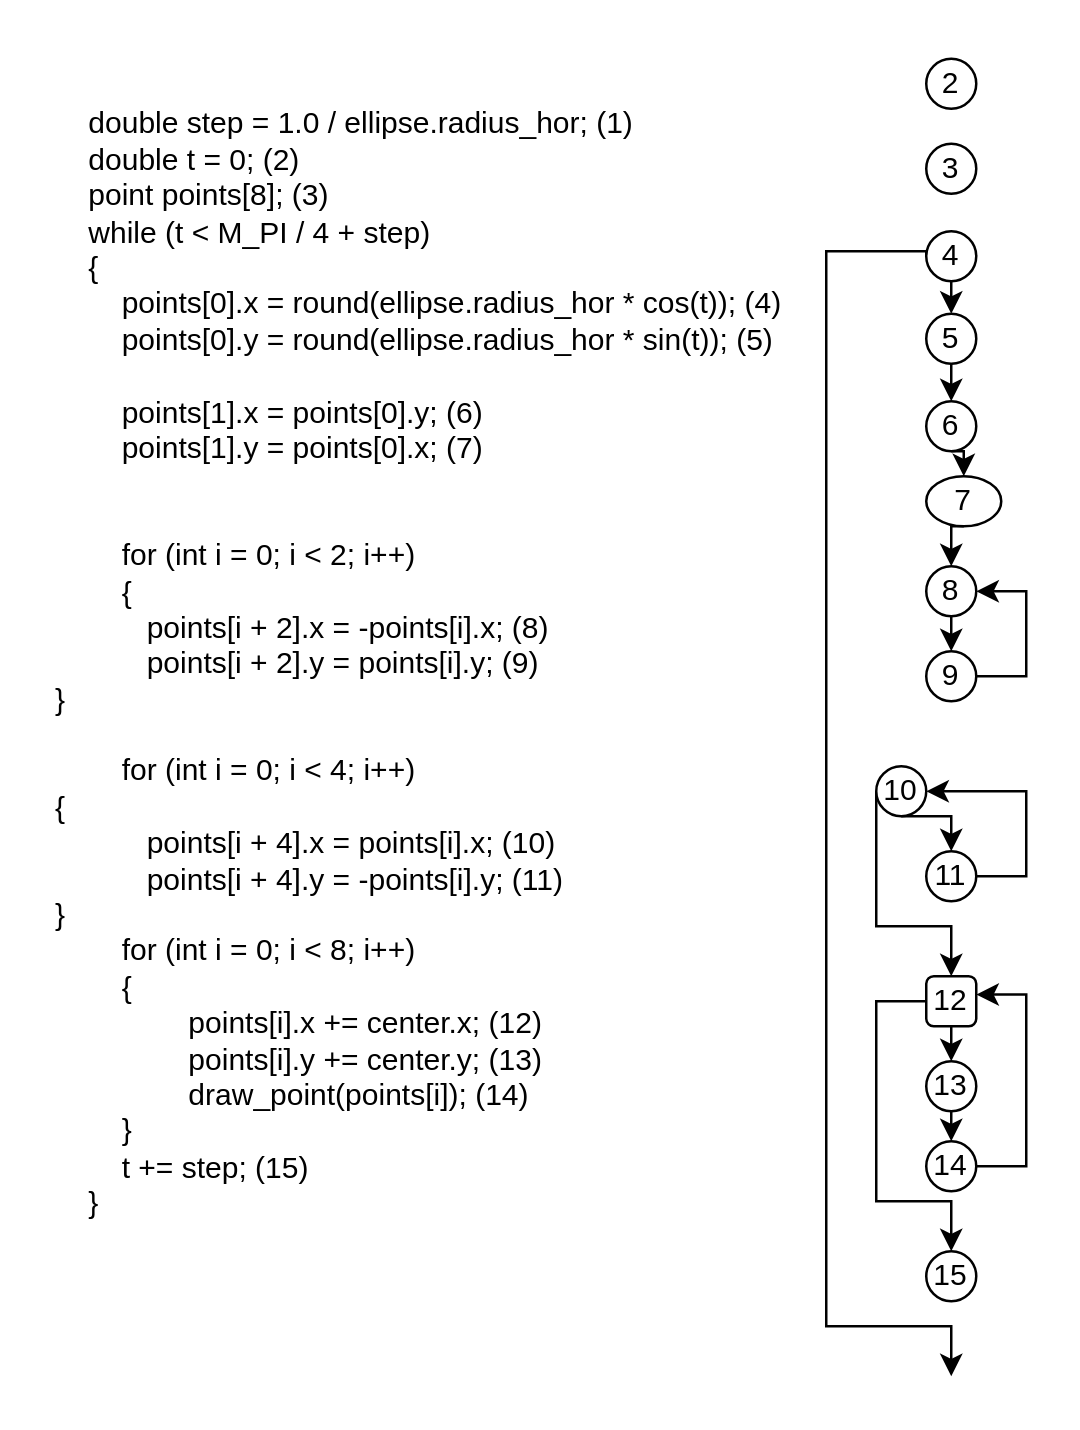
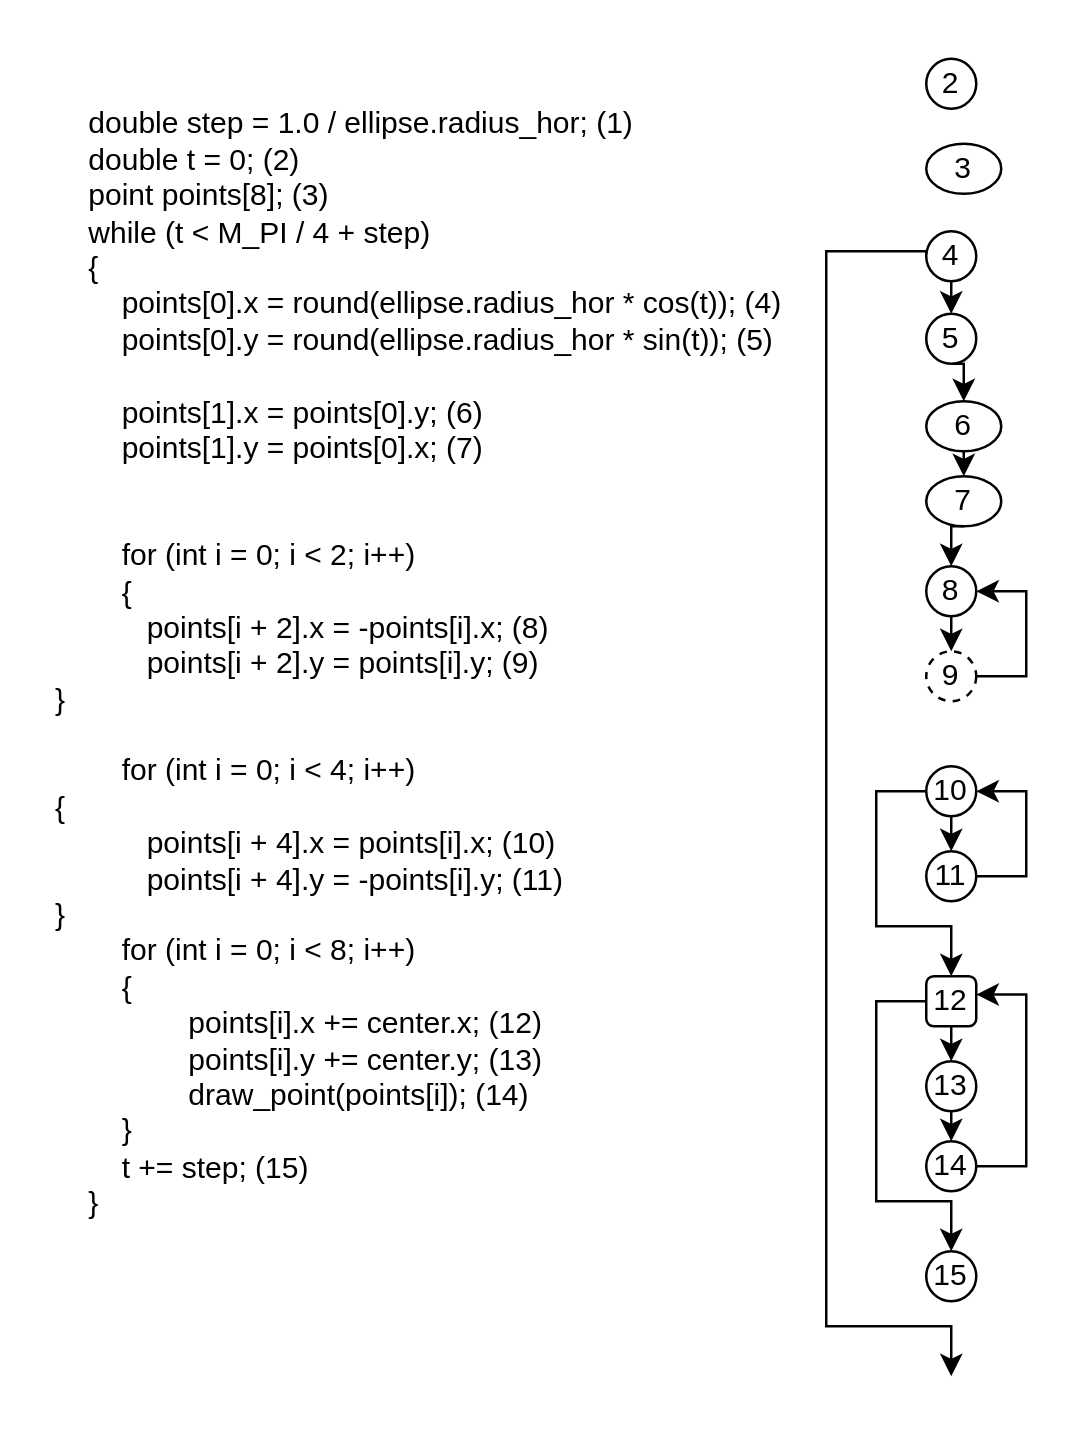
(951, 169) -> (964, 169)
(951, 426) -> (964, 426)
(951, 676) -> (951, 676)
(901, 791) -> (951, 791)
